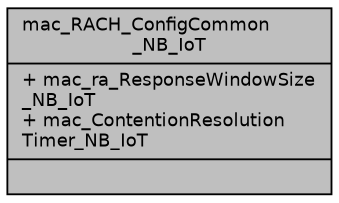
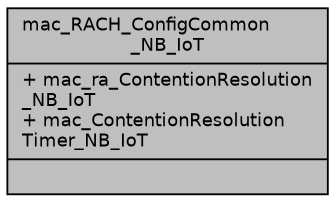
(169, 80) -> (168, 80)
